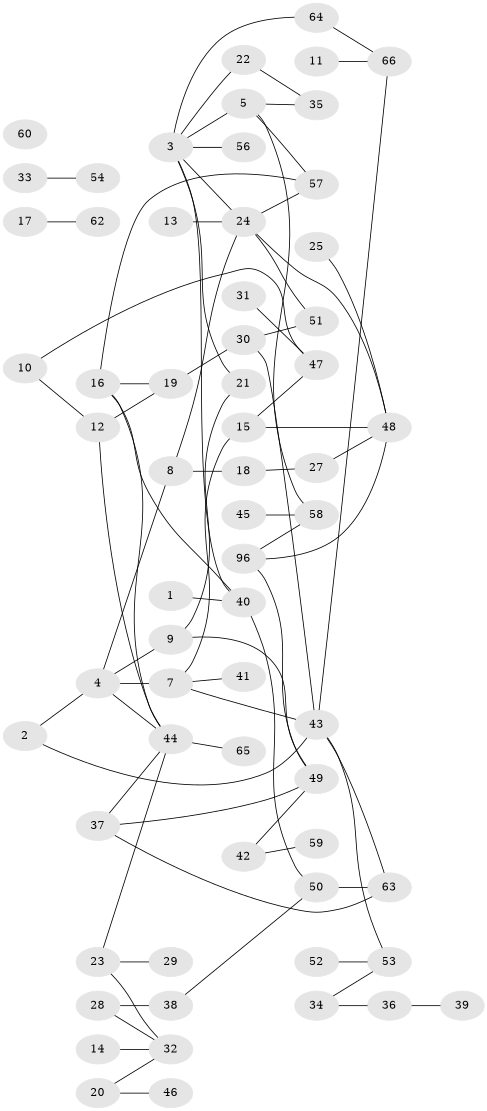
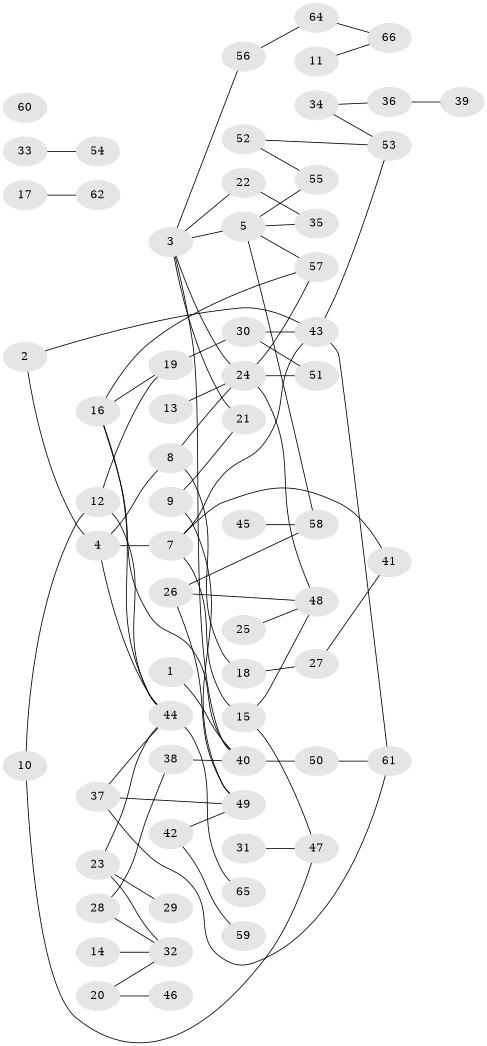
(211, 49) -> (280, 37)
none -> (317, 180)
(354, 393) -> none
(354, 447) -> (353, 613)
(244, 559) -> (171, 593)
(129, 665) -> none
(389, 887) -> (389, 761)
(244, 947) -> (207, 760)
